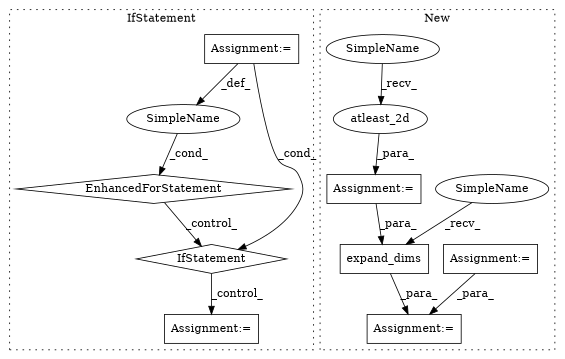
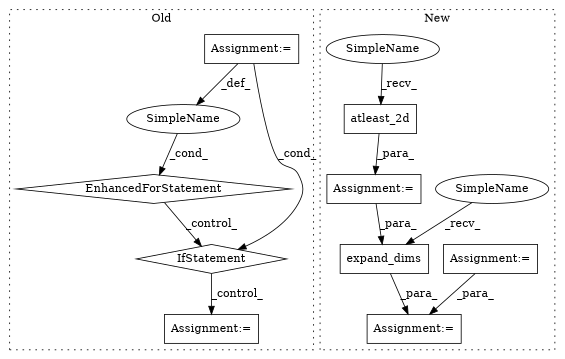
(162, 19) -> (162, 19)
(380, 119) -> (380, 119)
